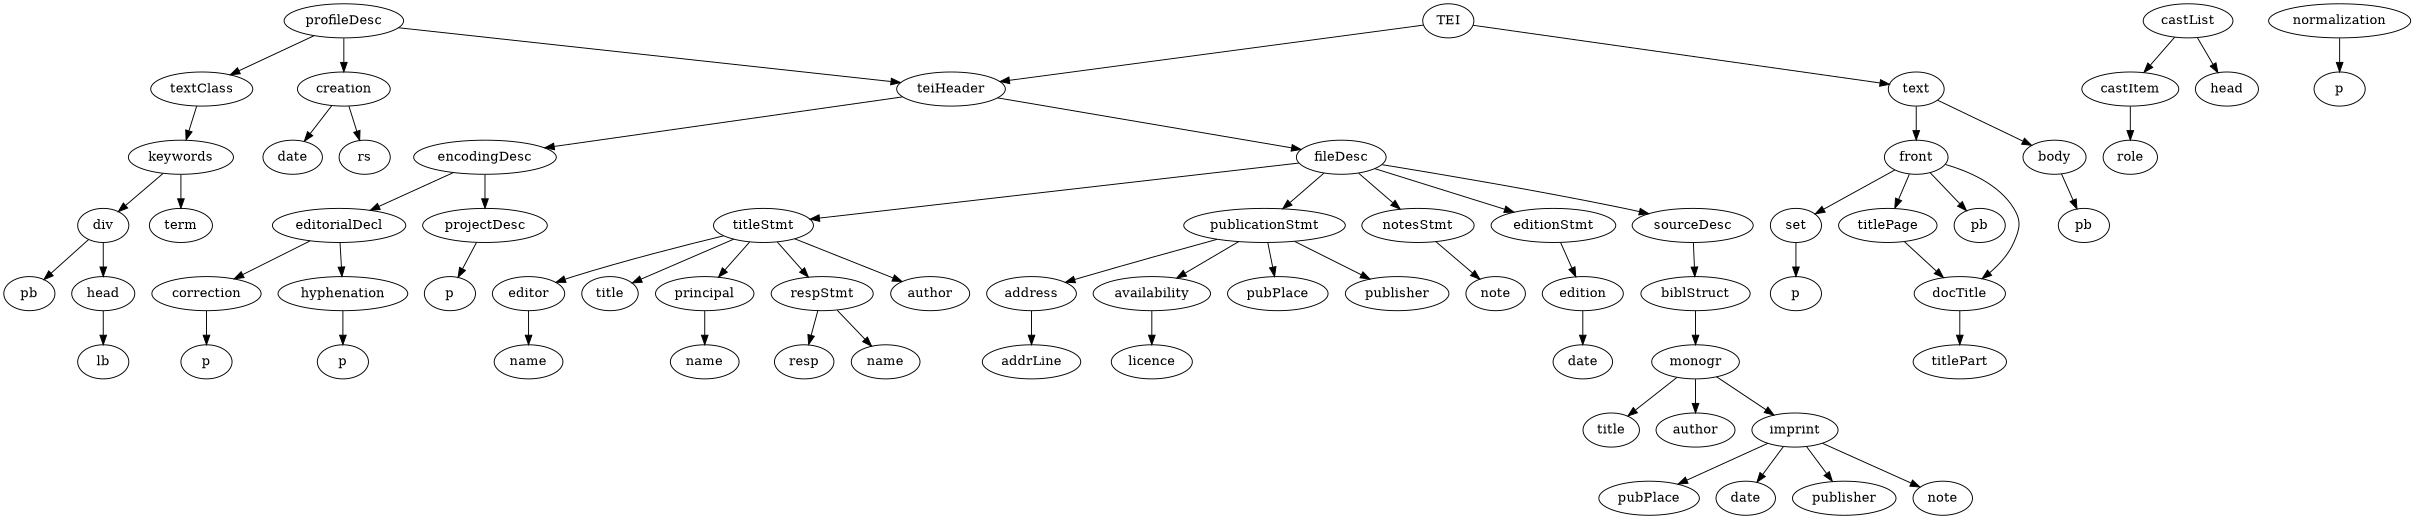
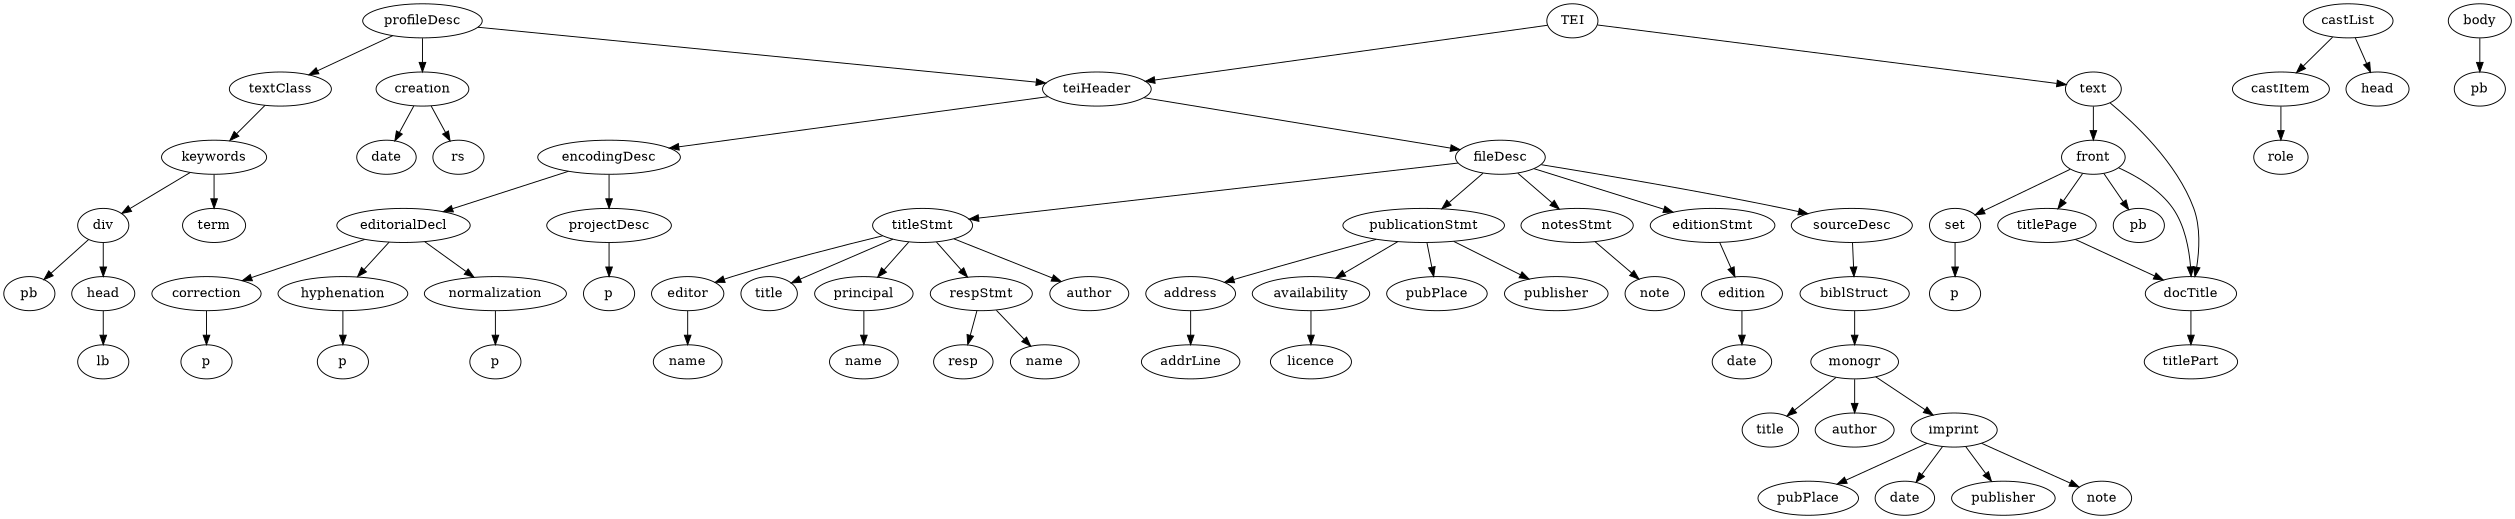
(1980, 121) -> (2176, 174)
none -> (445, 257)
